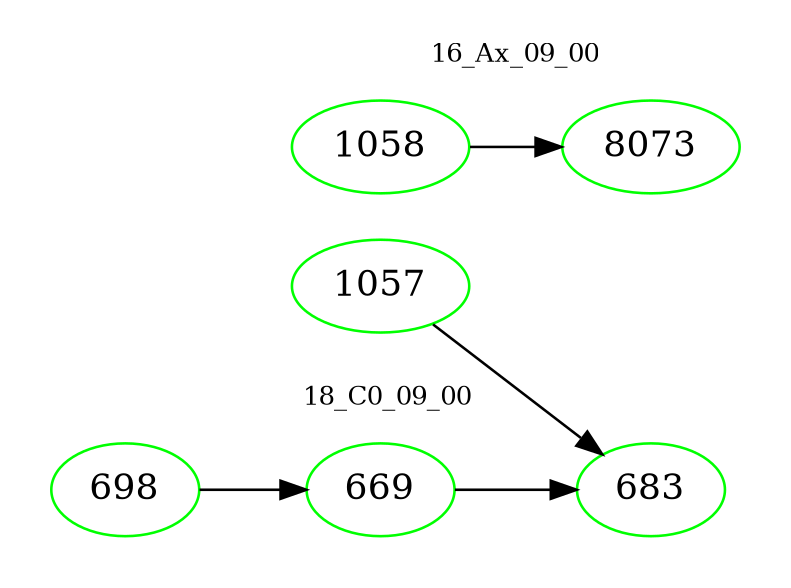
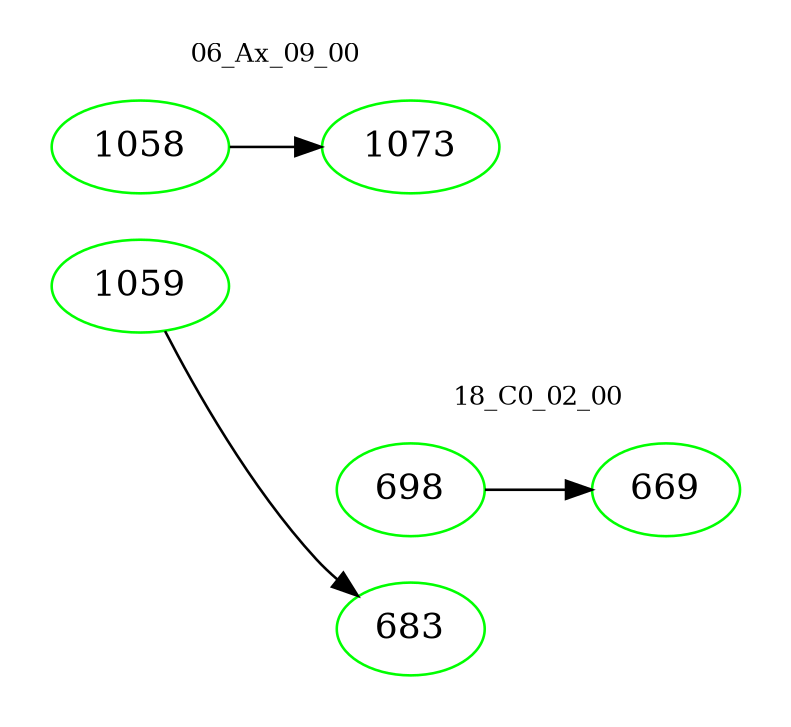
(516, 55) -> (276, 55)
(651, 147) -> (411, 147)
(381, 286) -> (140, 286)
(388, 398) -> (538, 398)
(503, 490) -> none
